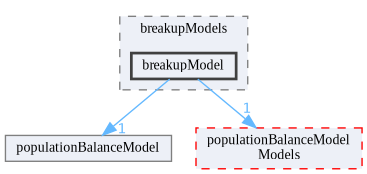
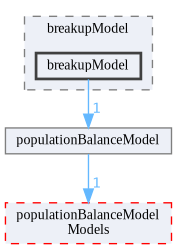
(184, 29) -> (88, 29)
(222, 99) -> (88, 171)
